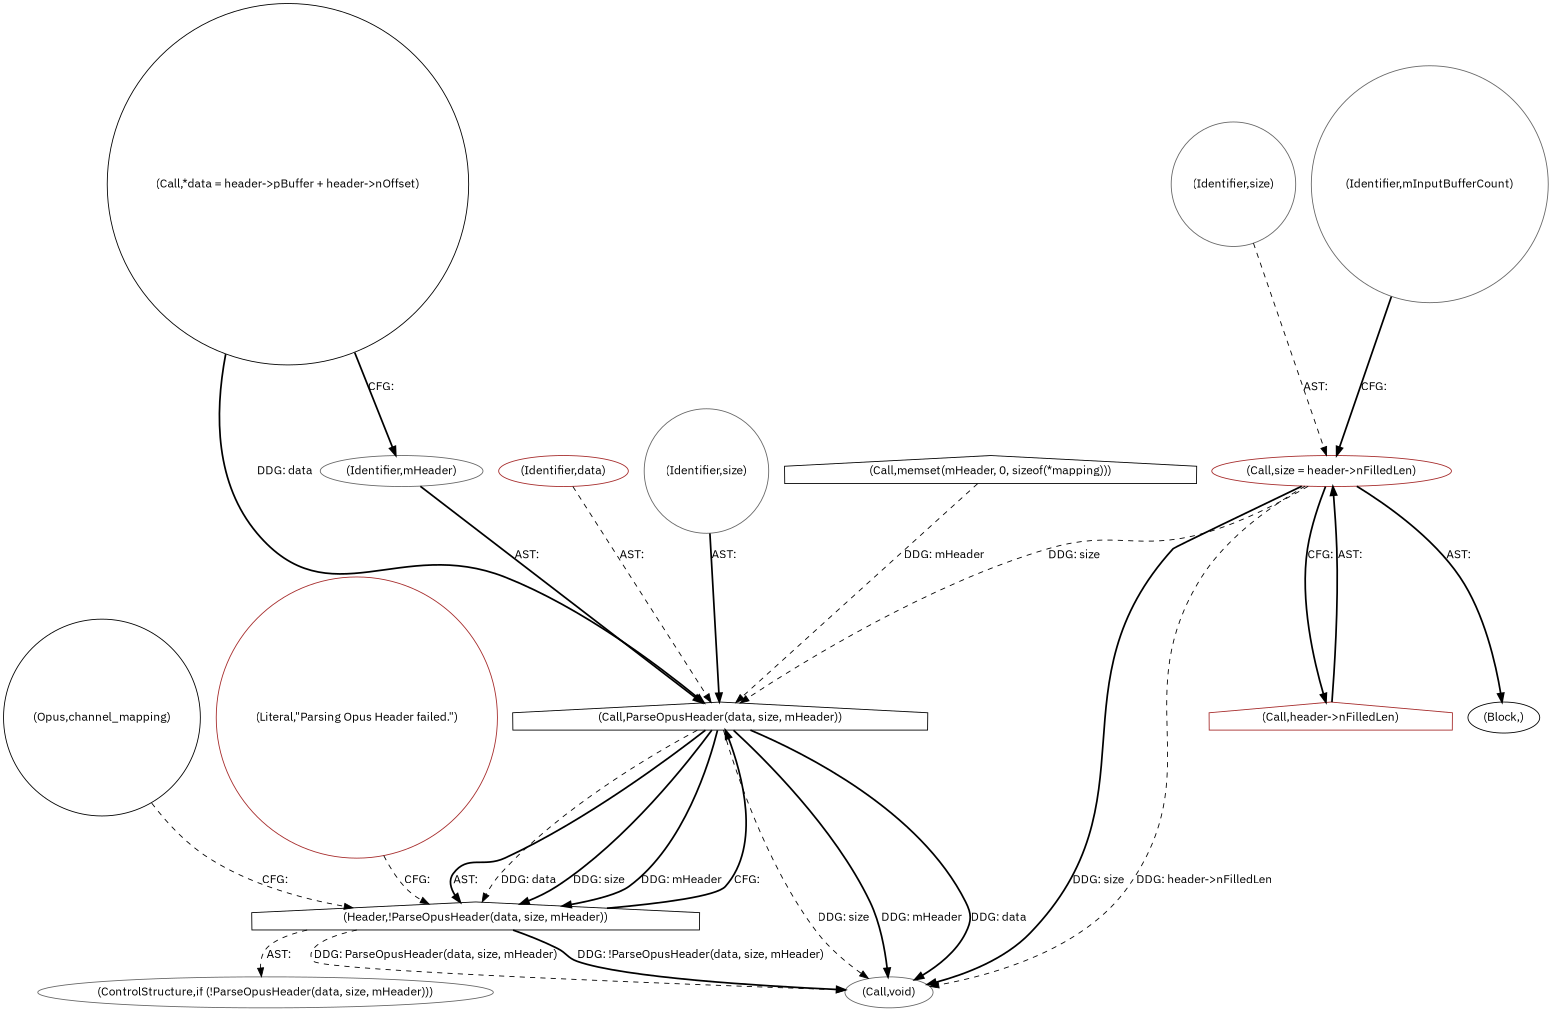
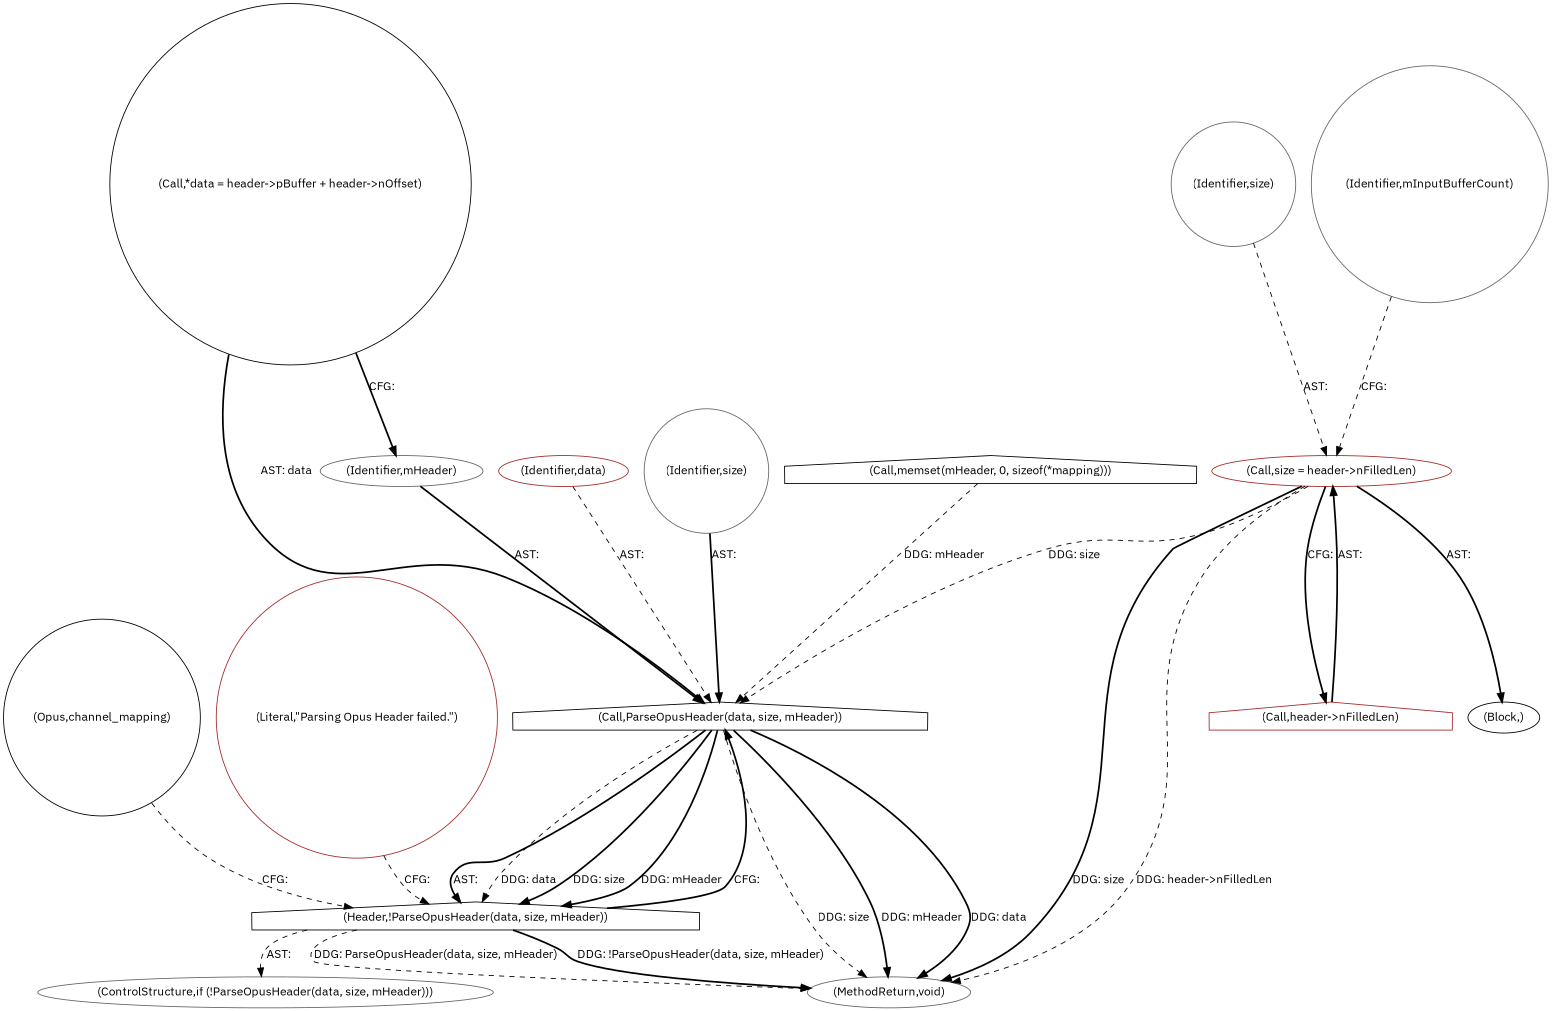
(1365, 372) -> (1365, 372)
(285, 471) -> (287, 471)
(889, 992) -> (889, 992)
